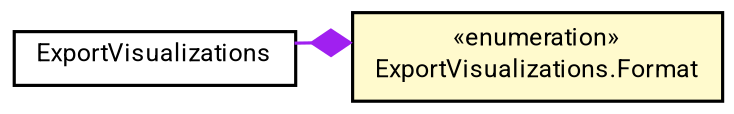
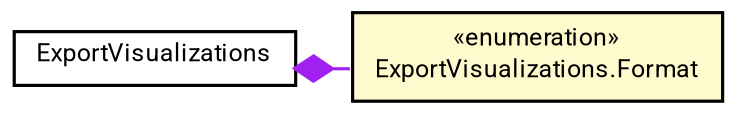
(303, 43) -> (342, 69)
